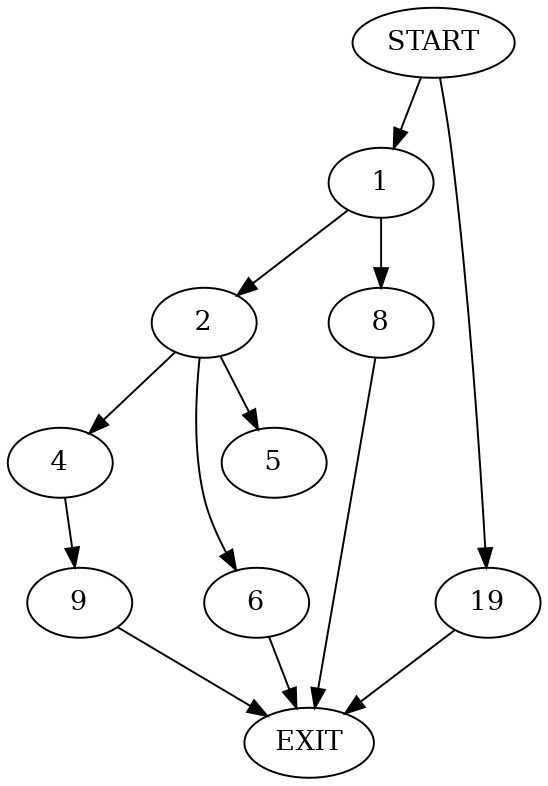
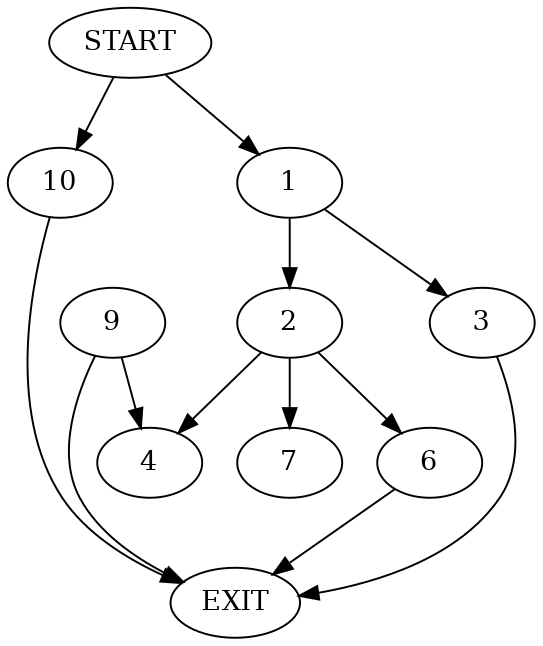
(381, 323) -> (482, 323)
(274, 463) -> (290, 463)
(69, 523) -> (129, 383)
(488, 603) -> (60, 183)
